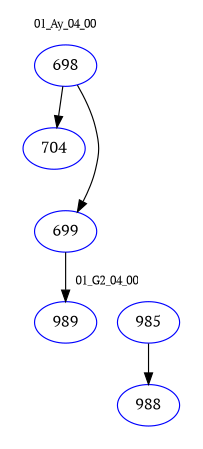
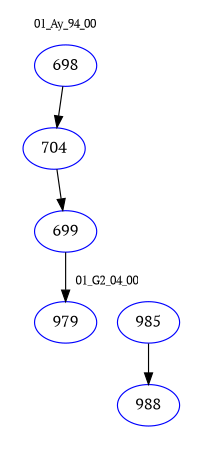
(66, 25) -> (66, 25)
(98, 143) -> (59, 184)
(66, 322) -> (66, 322)
